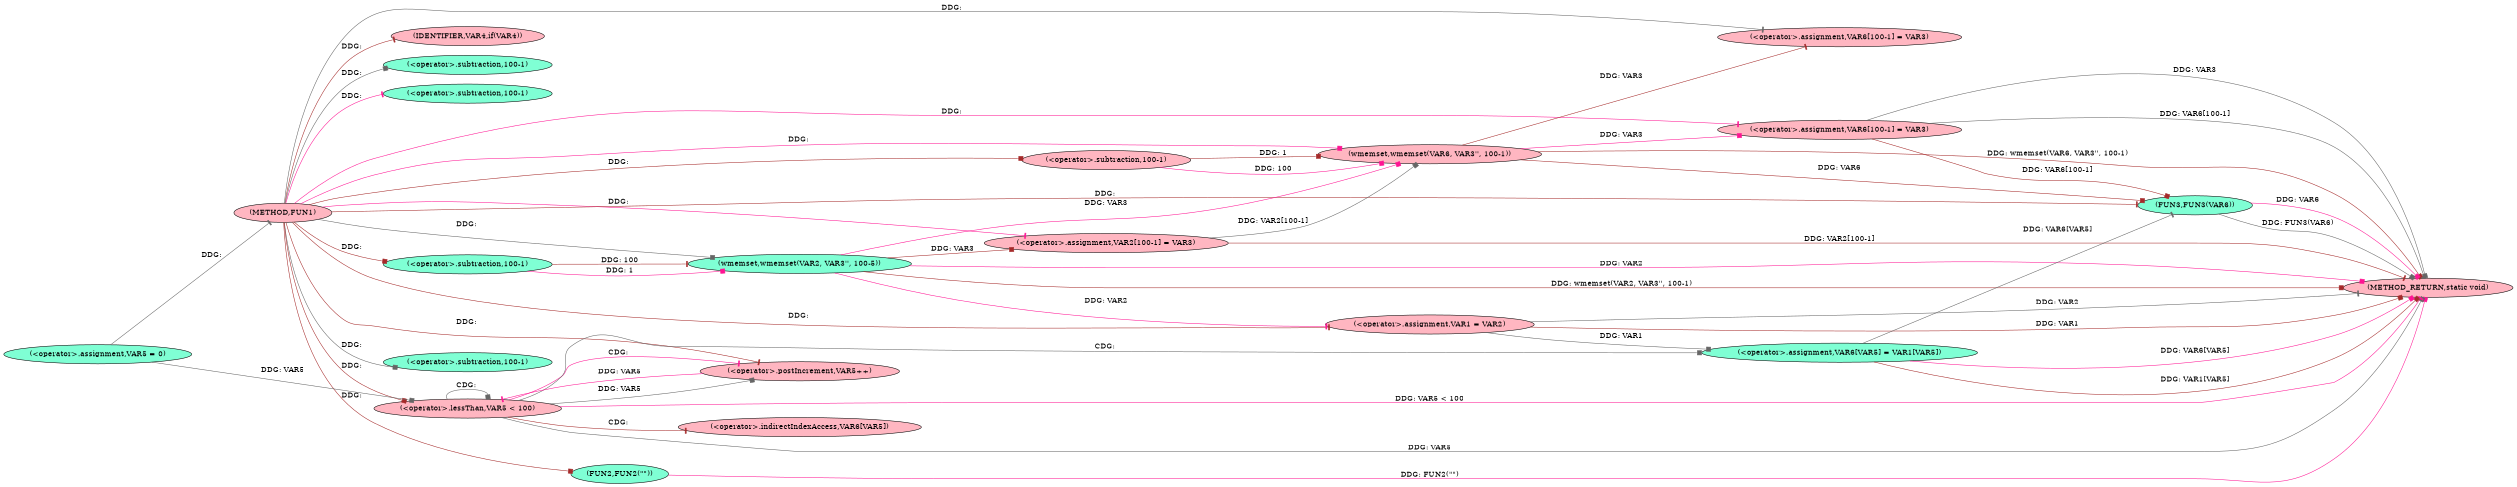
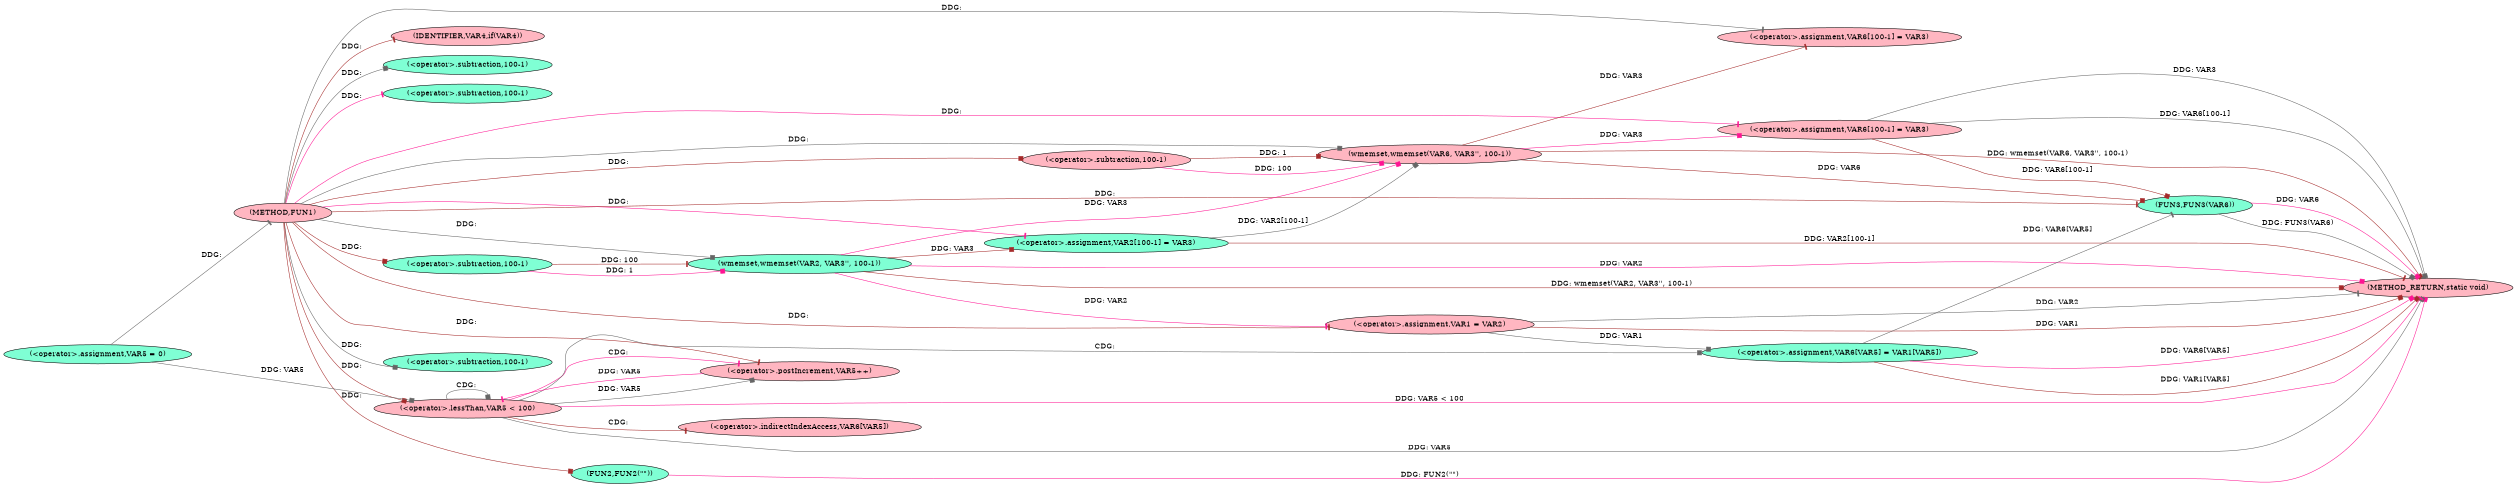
(815, 145) -> (815, 145)
(1106, 243) -> (1106, 243)
(800, 264) -> (800, 264)
